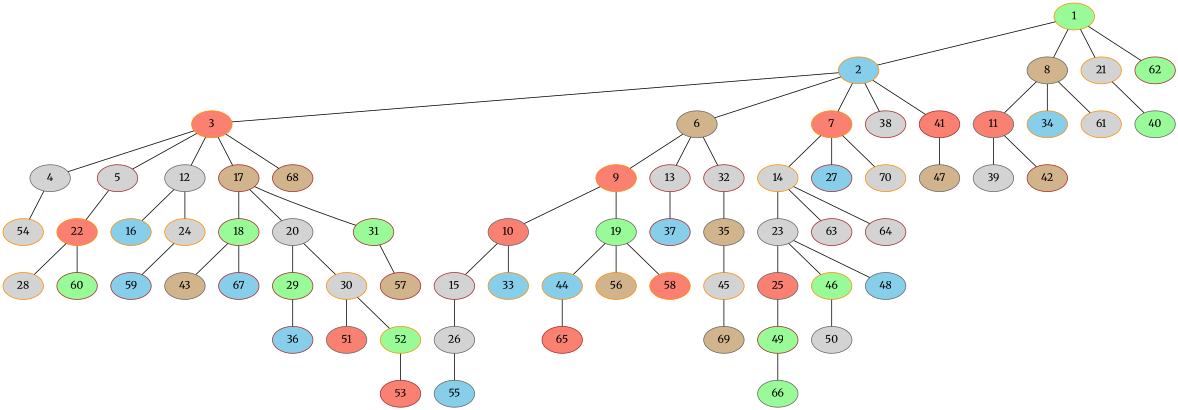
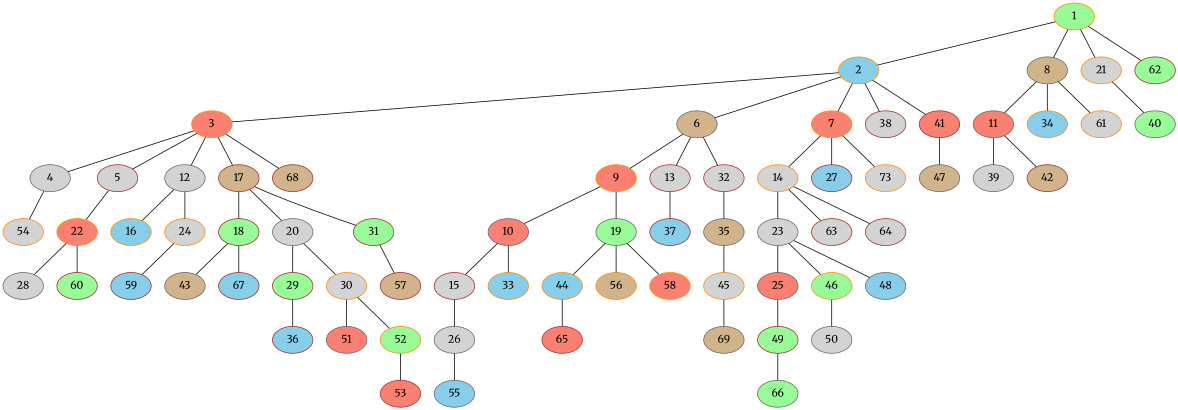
(886, 178) -> (886, 178)
(23, 286) -> (23, 286)
